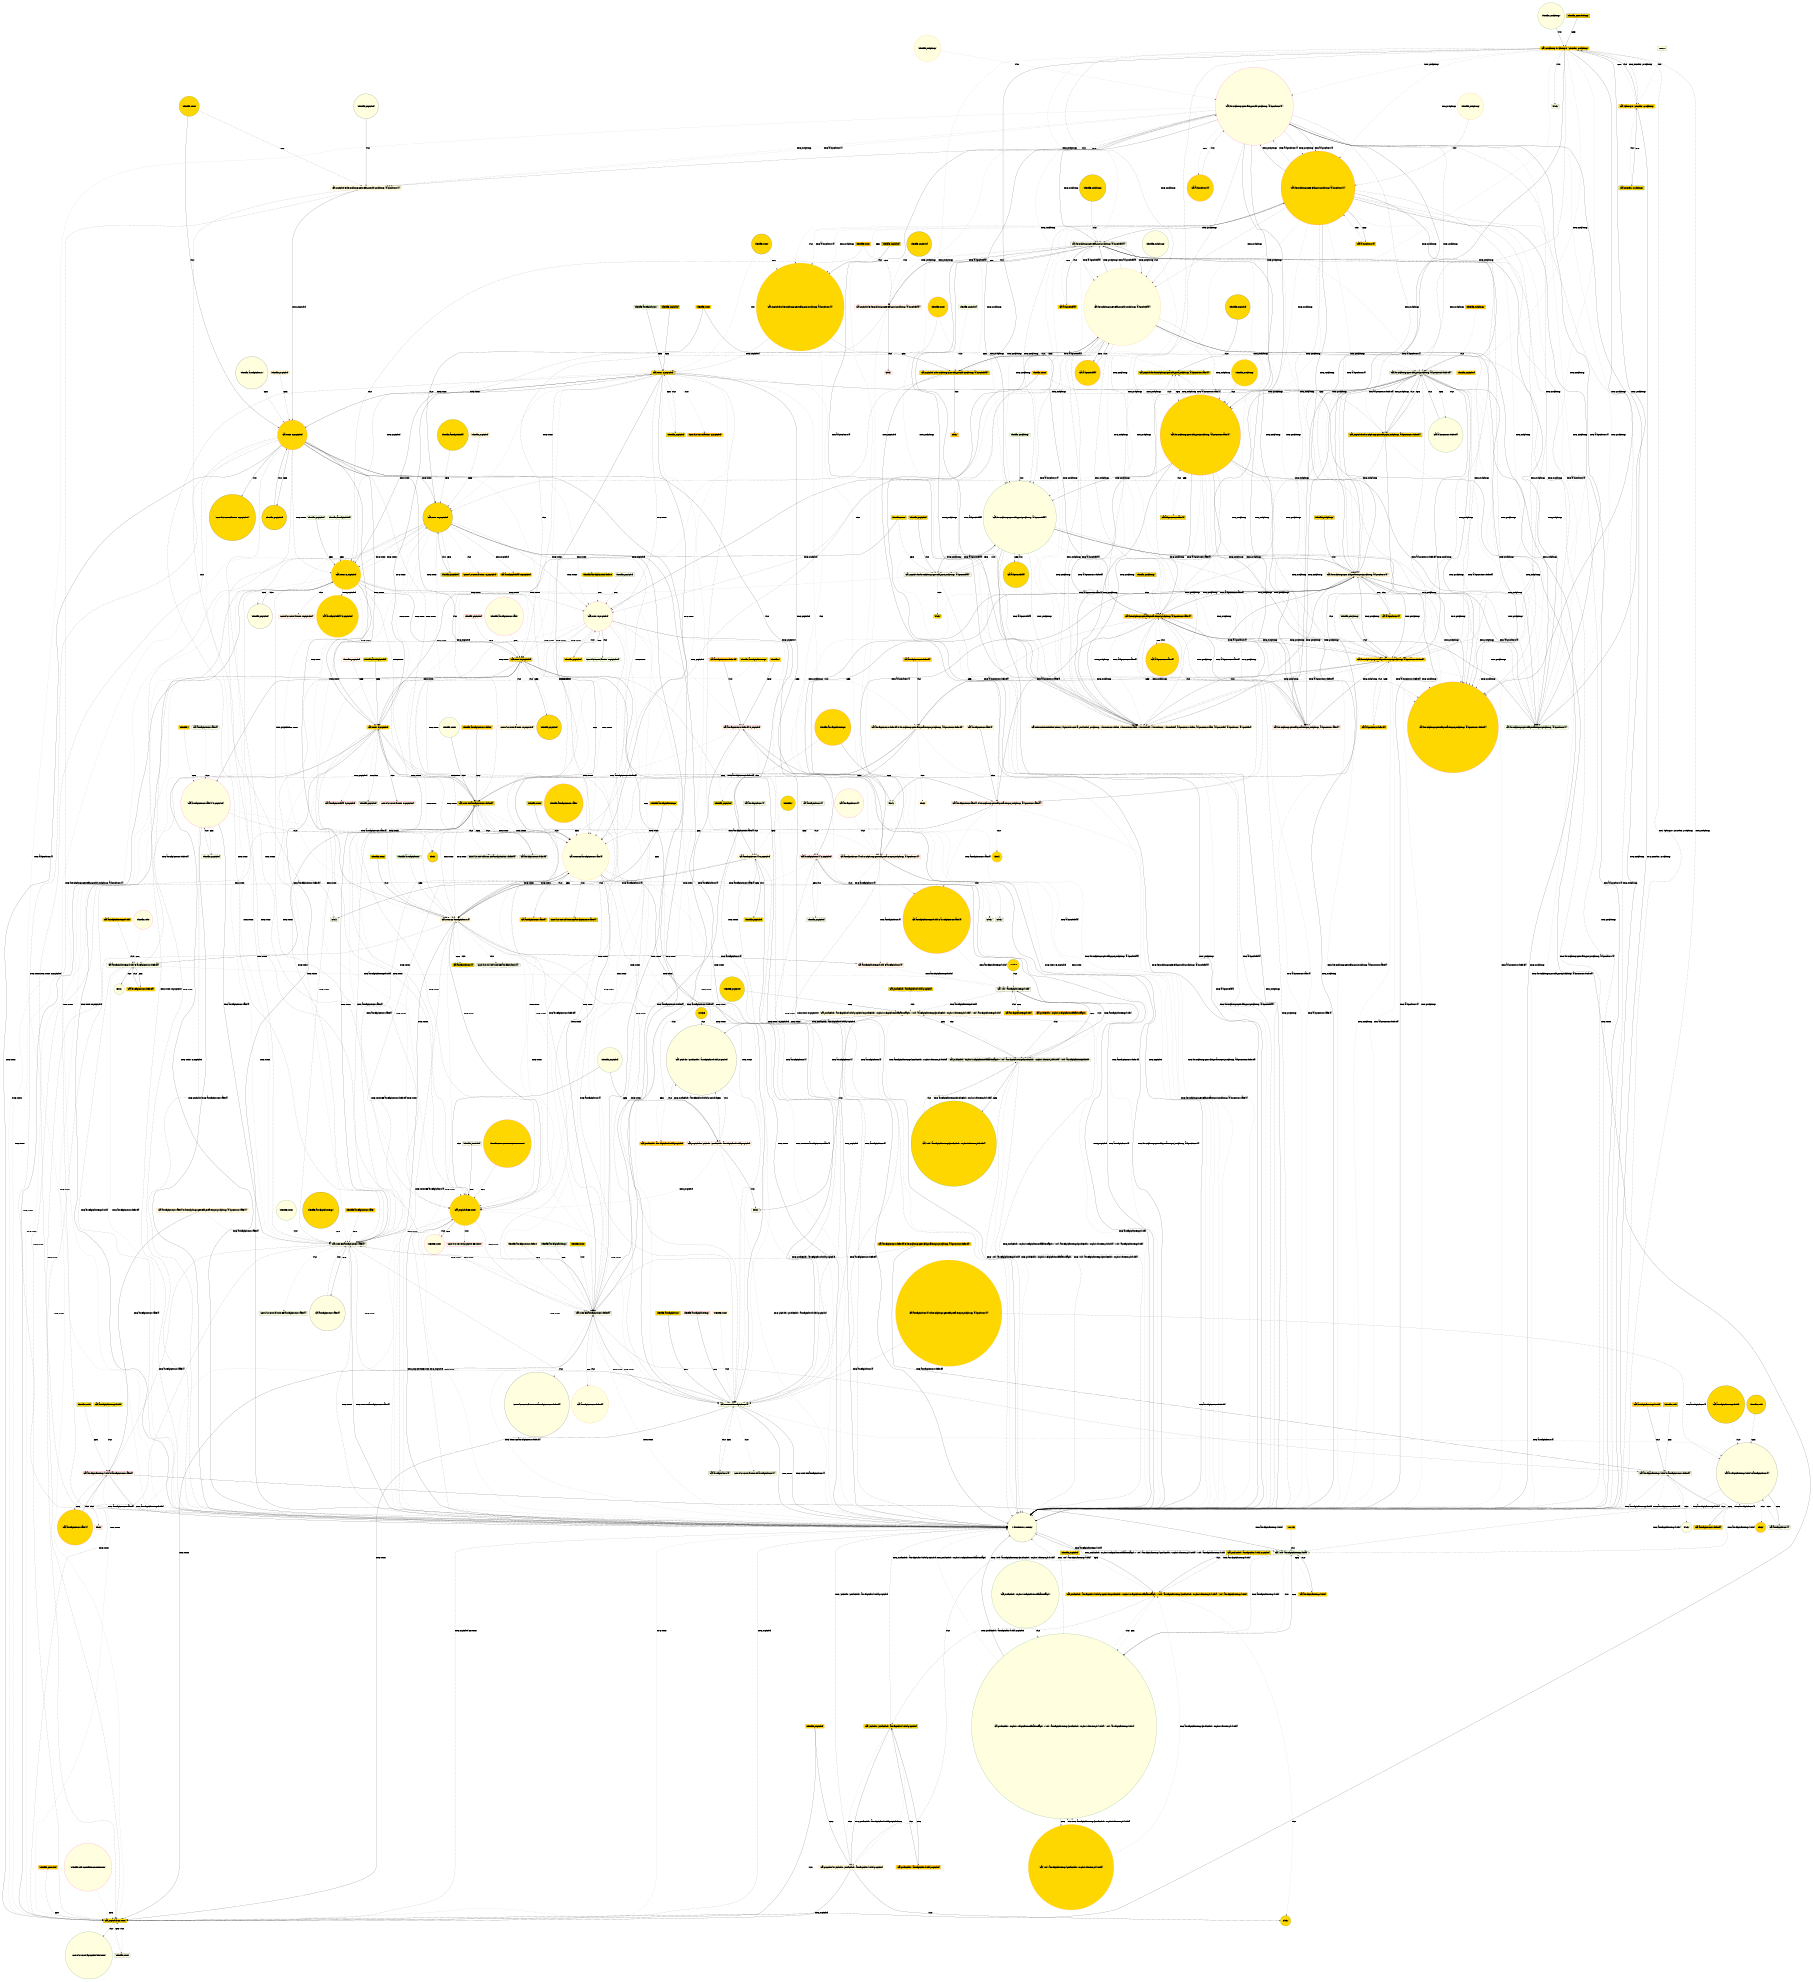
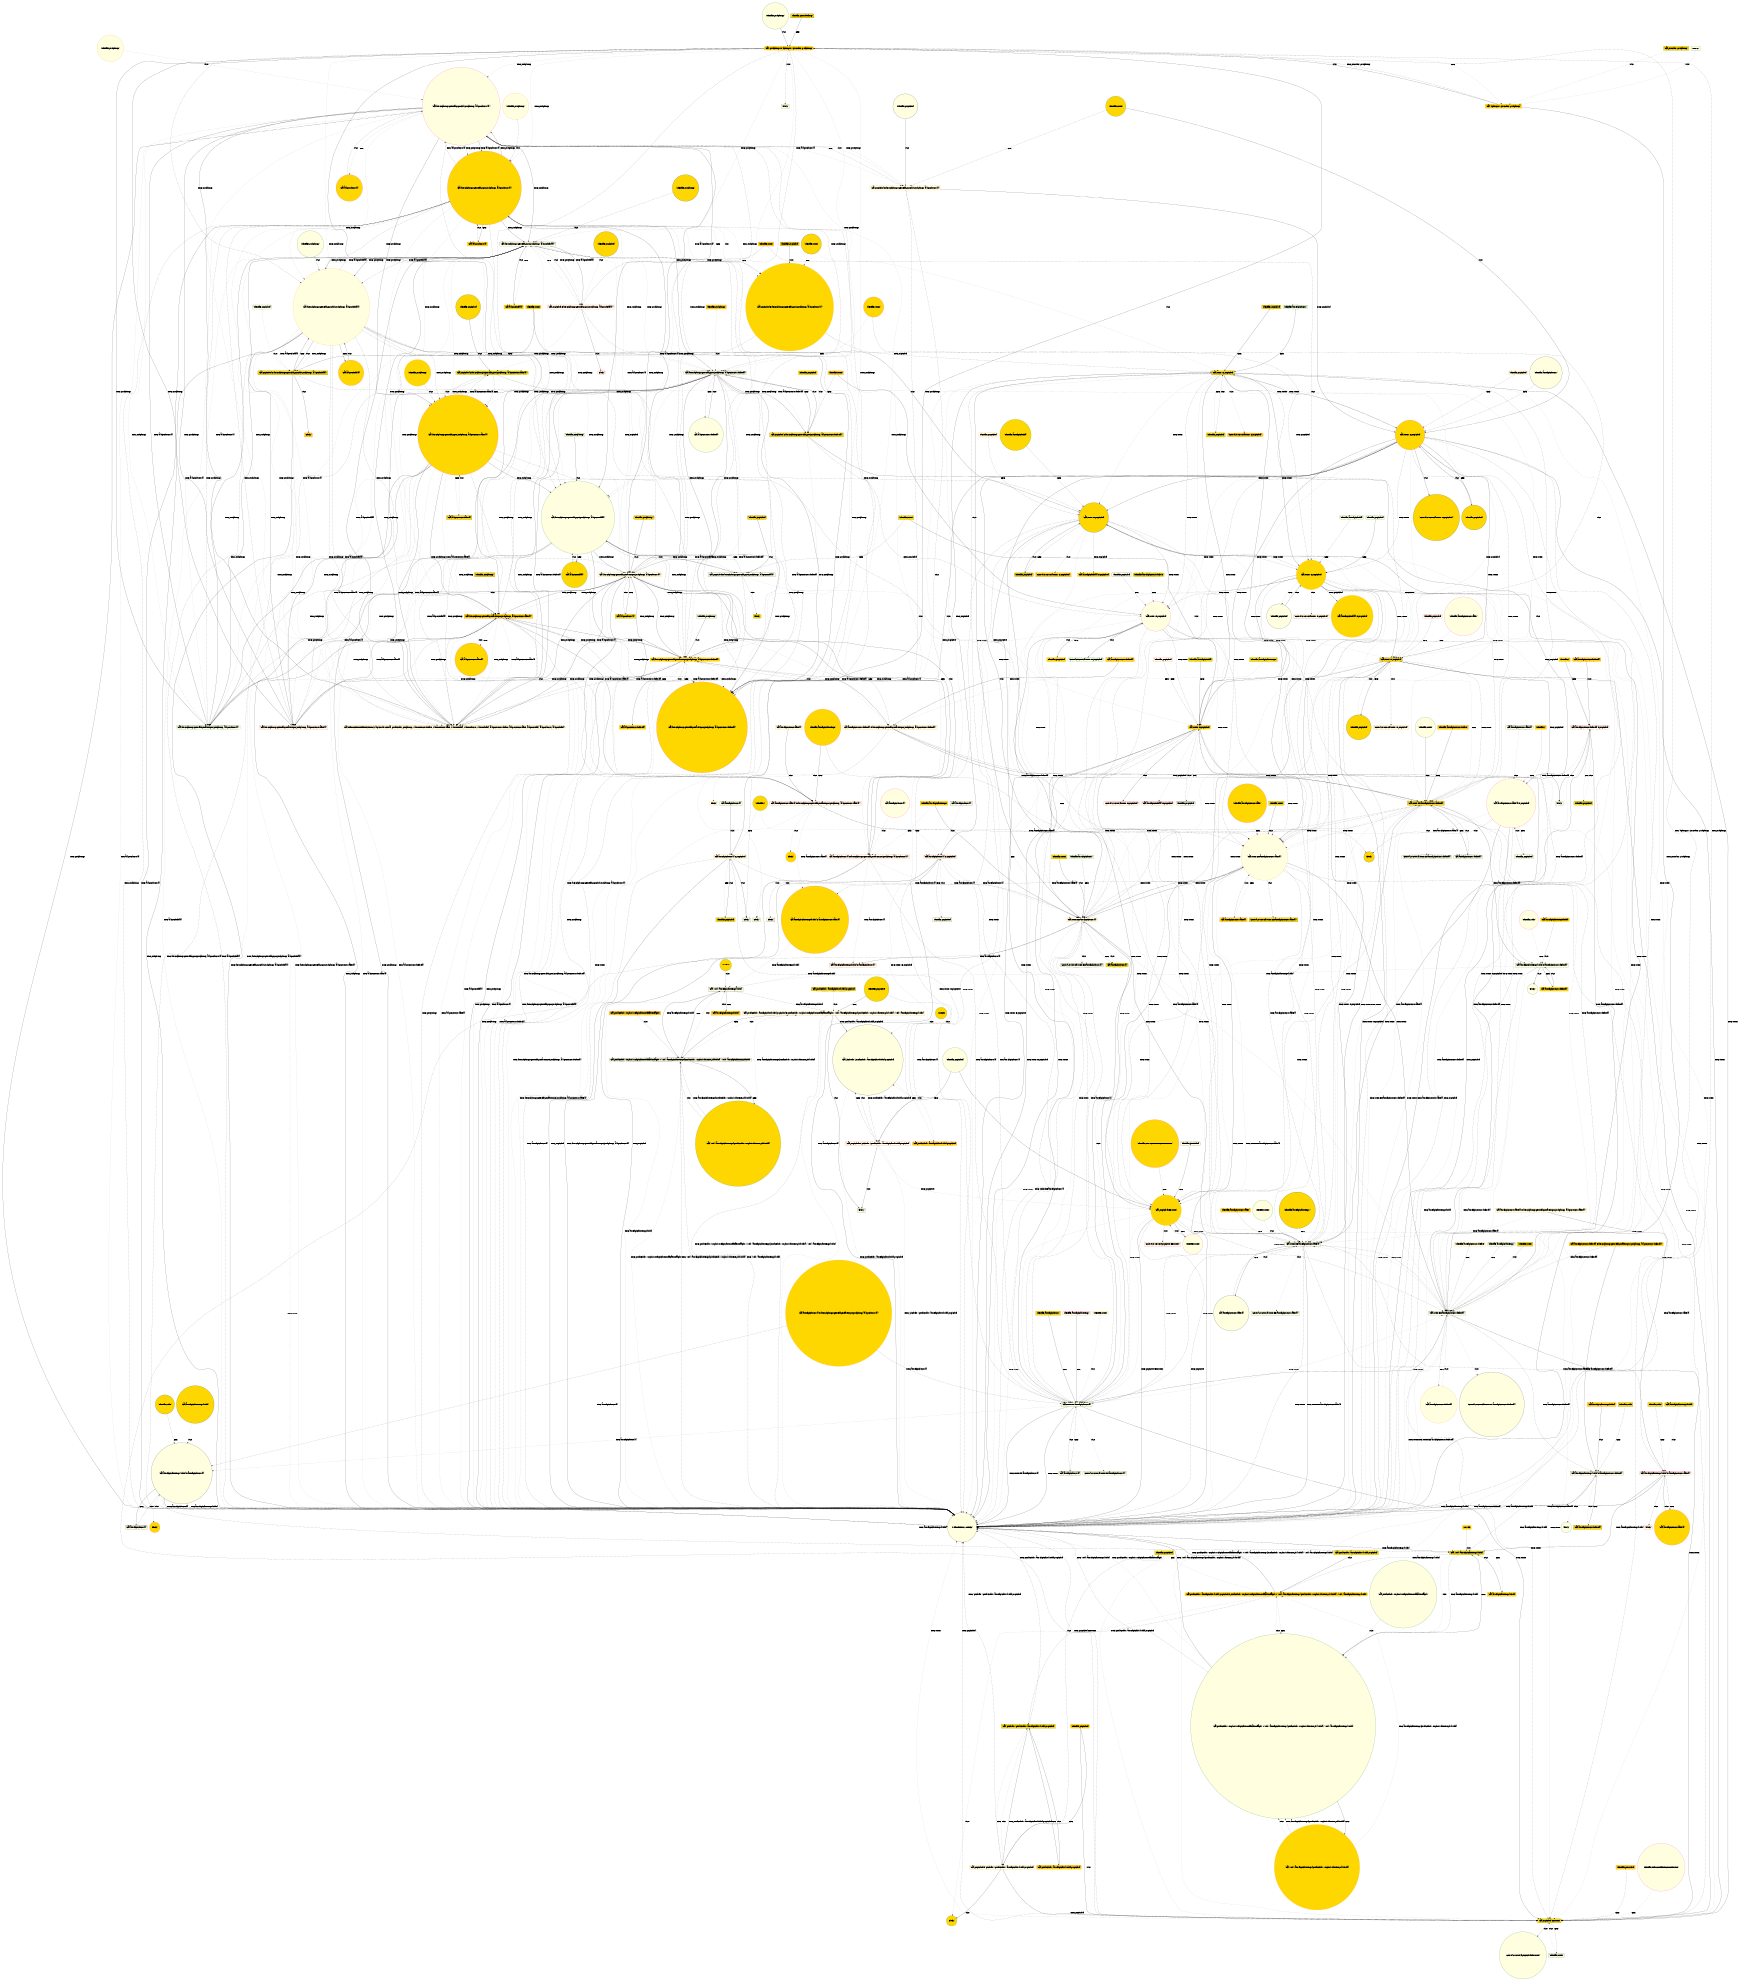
(1635, 147) -> none
(1291, 1553) -> (1467, 1553)
